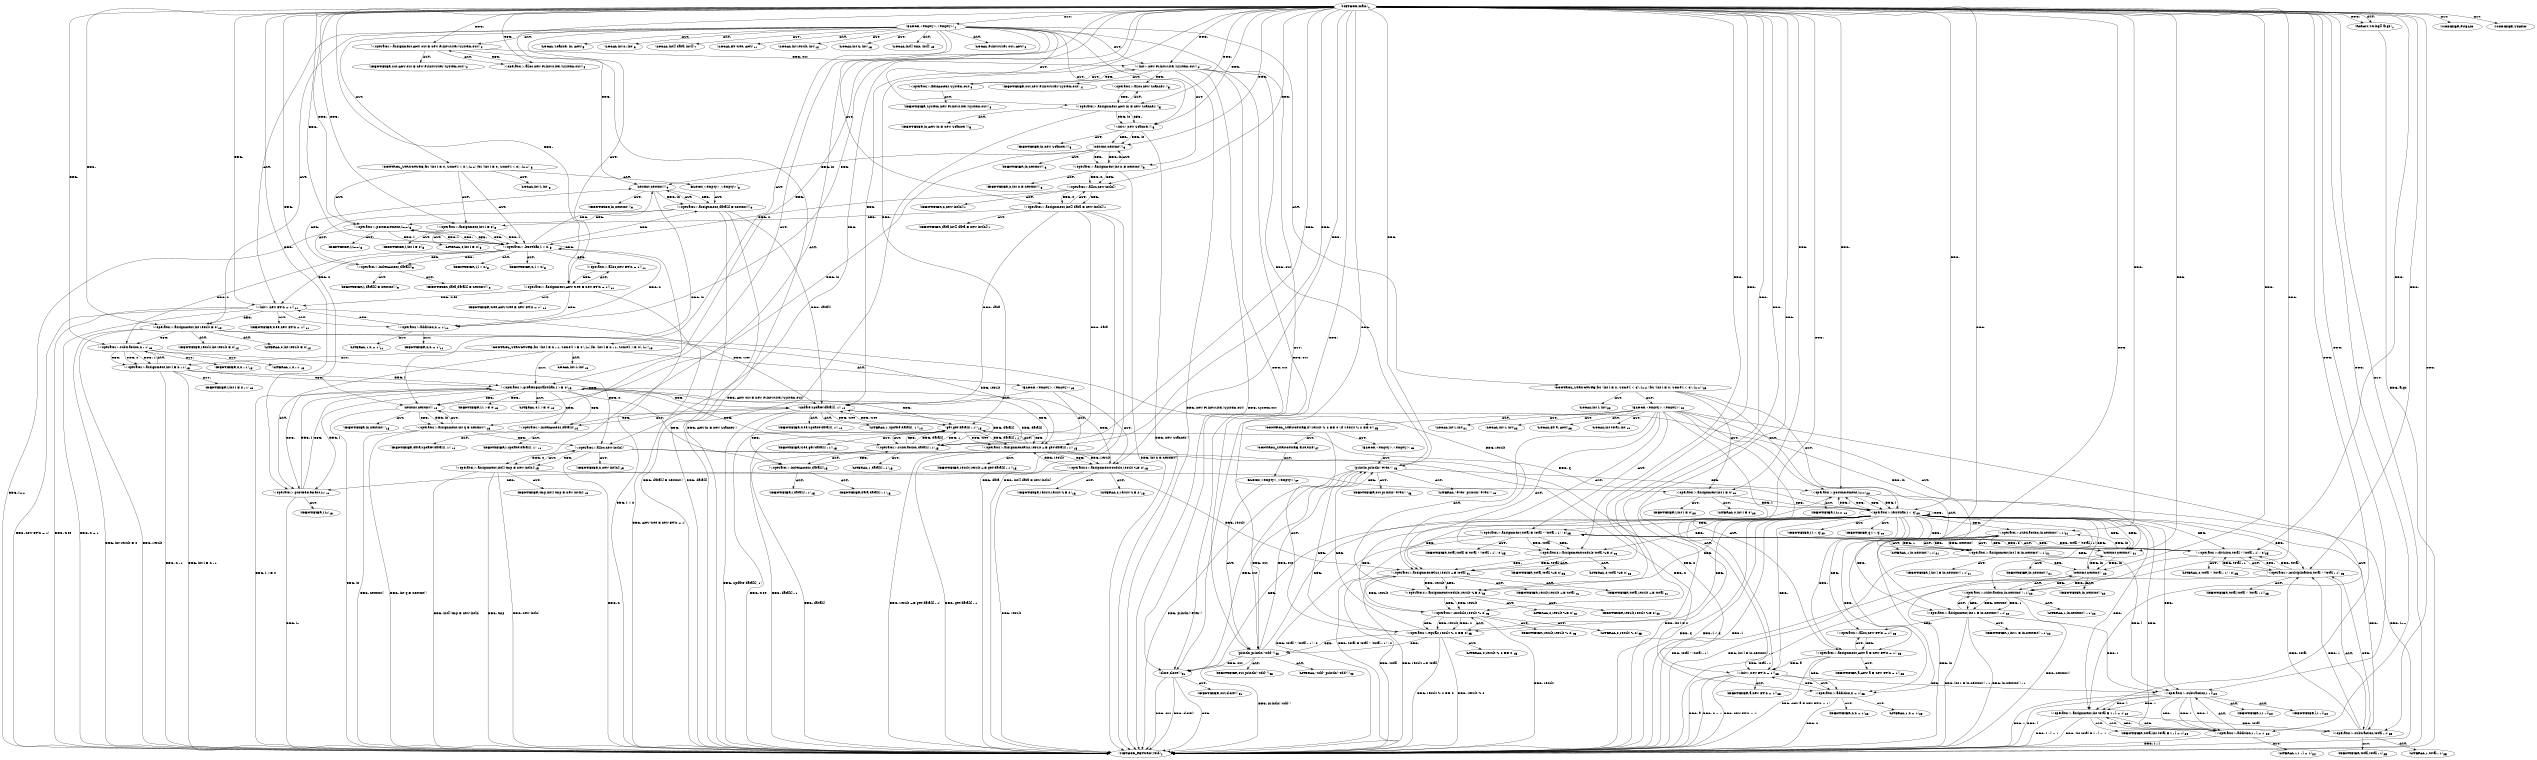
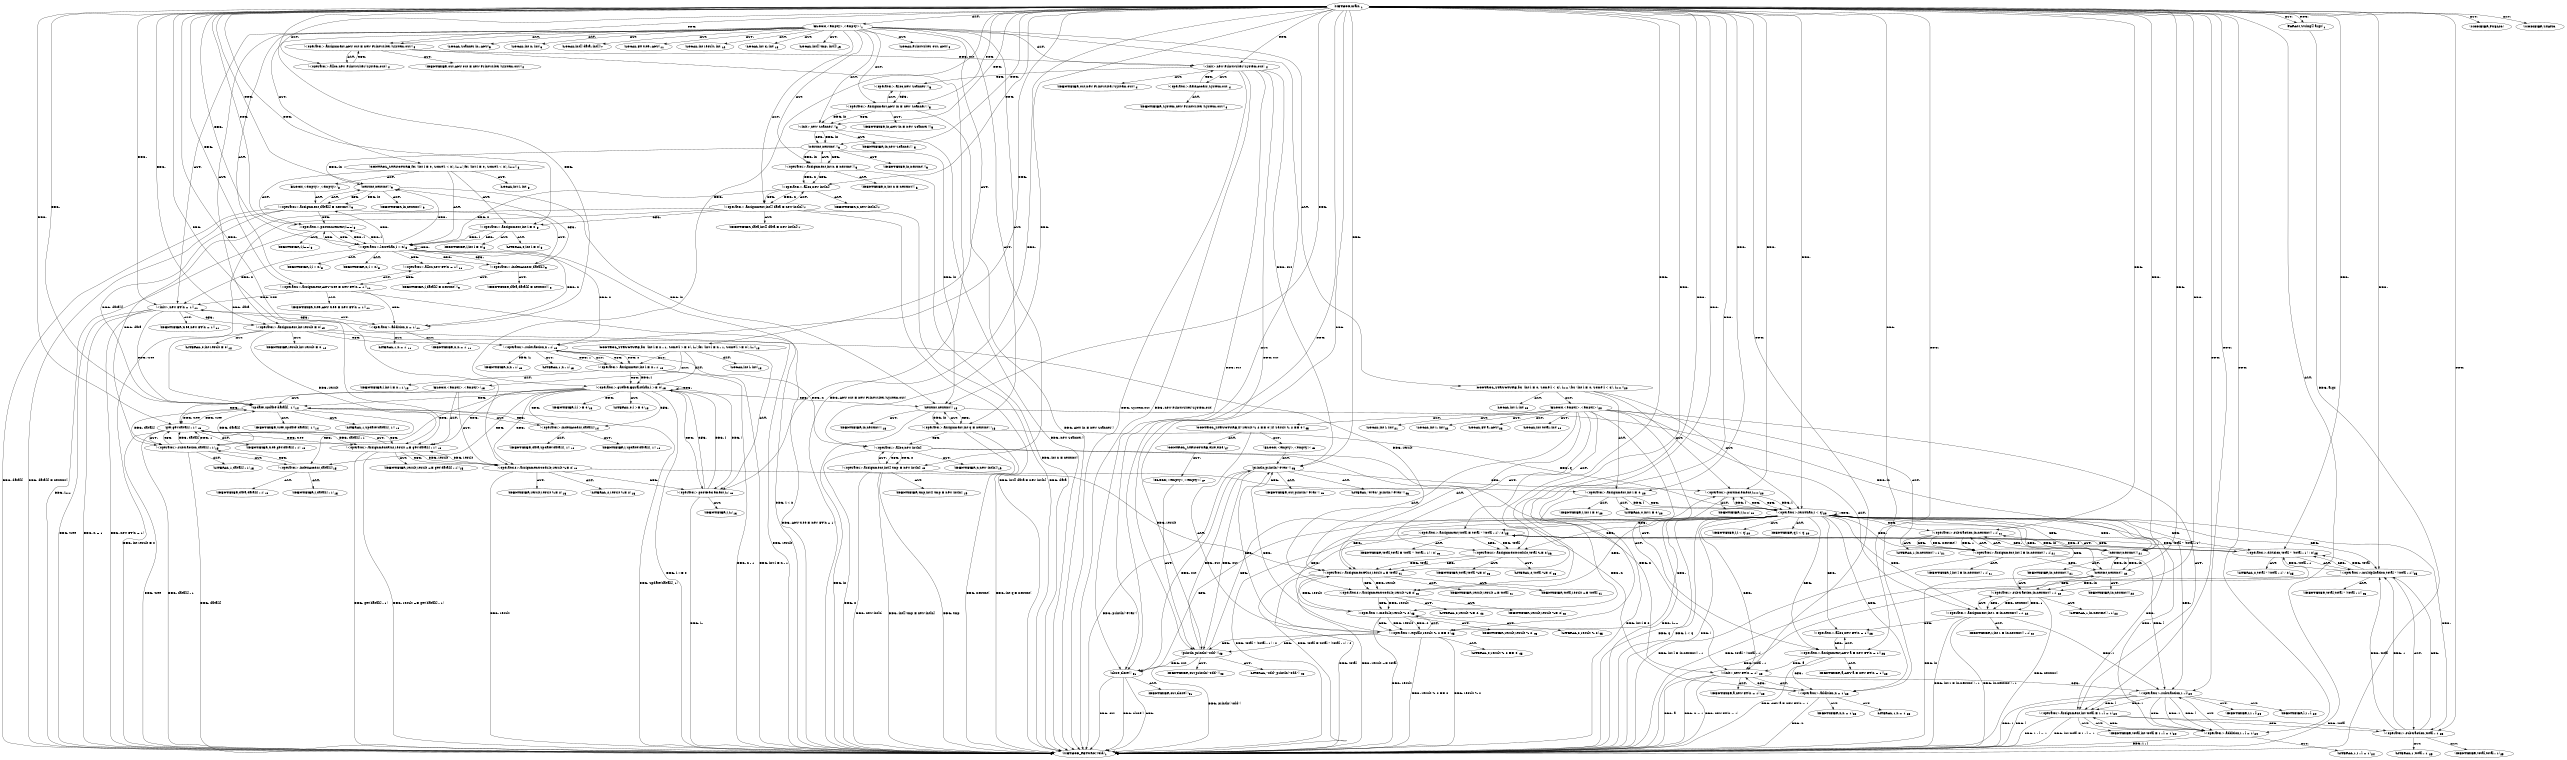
(509, 37) -> (296, 37)
(1246, 315) -> none
(190, 358) -> (525, 358)
